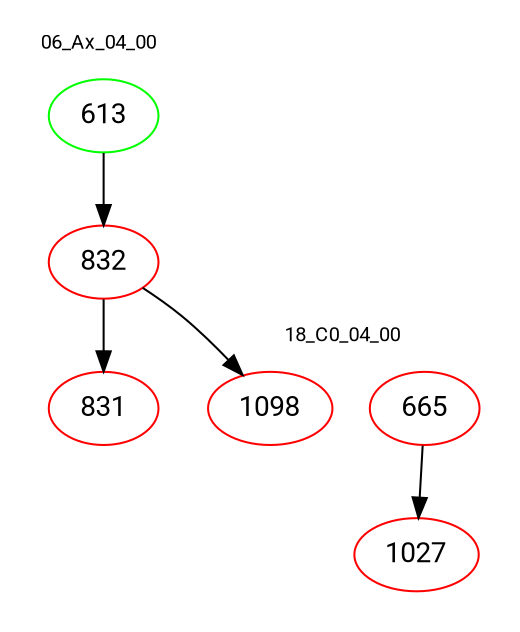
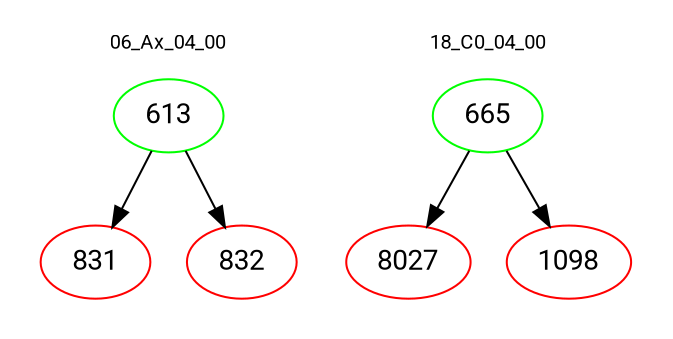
(104, 325) -> (137, 180)
(205, 336) -> (523, 179)
(425, 408) -> (488, 116)
(417, 555) -> (408, 262)
